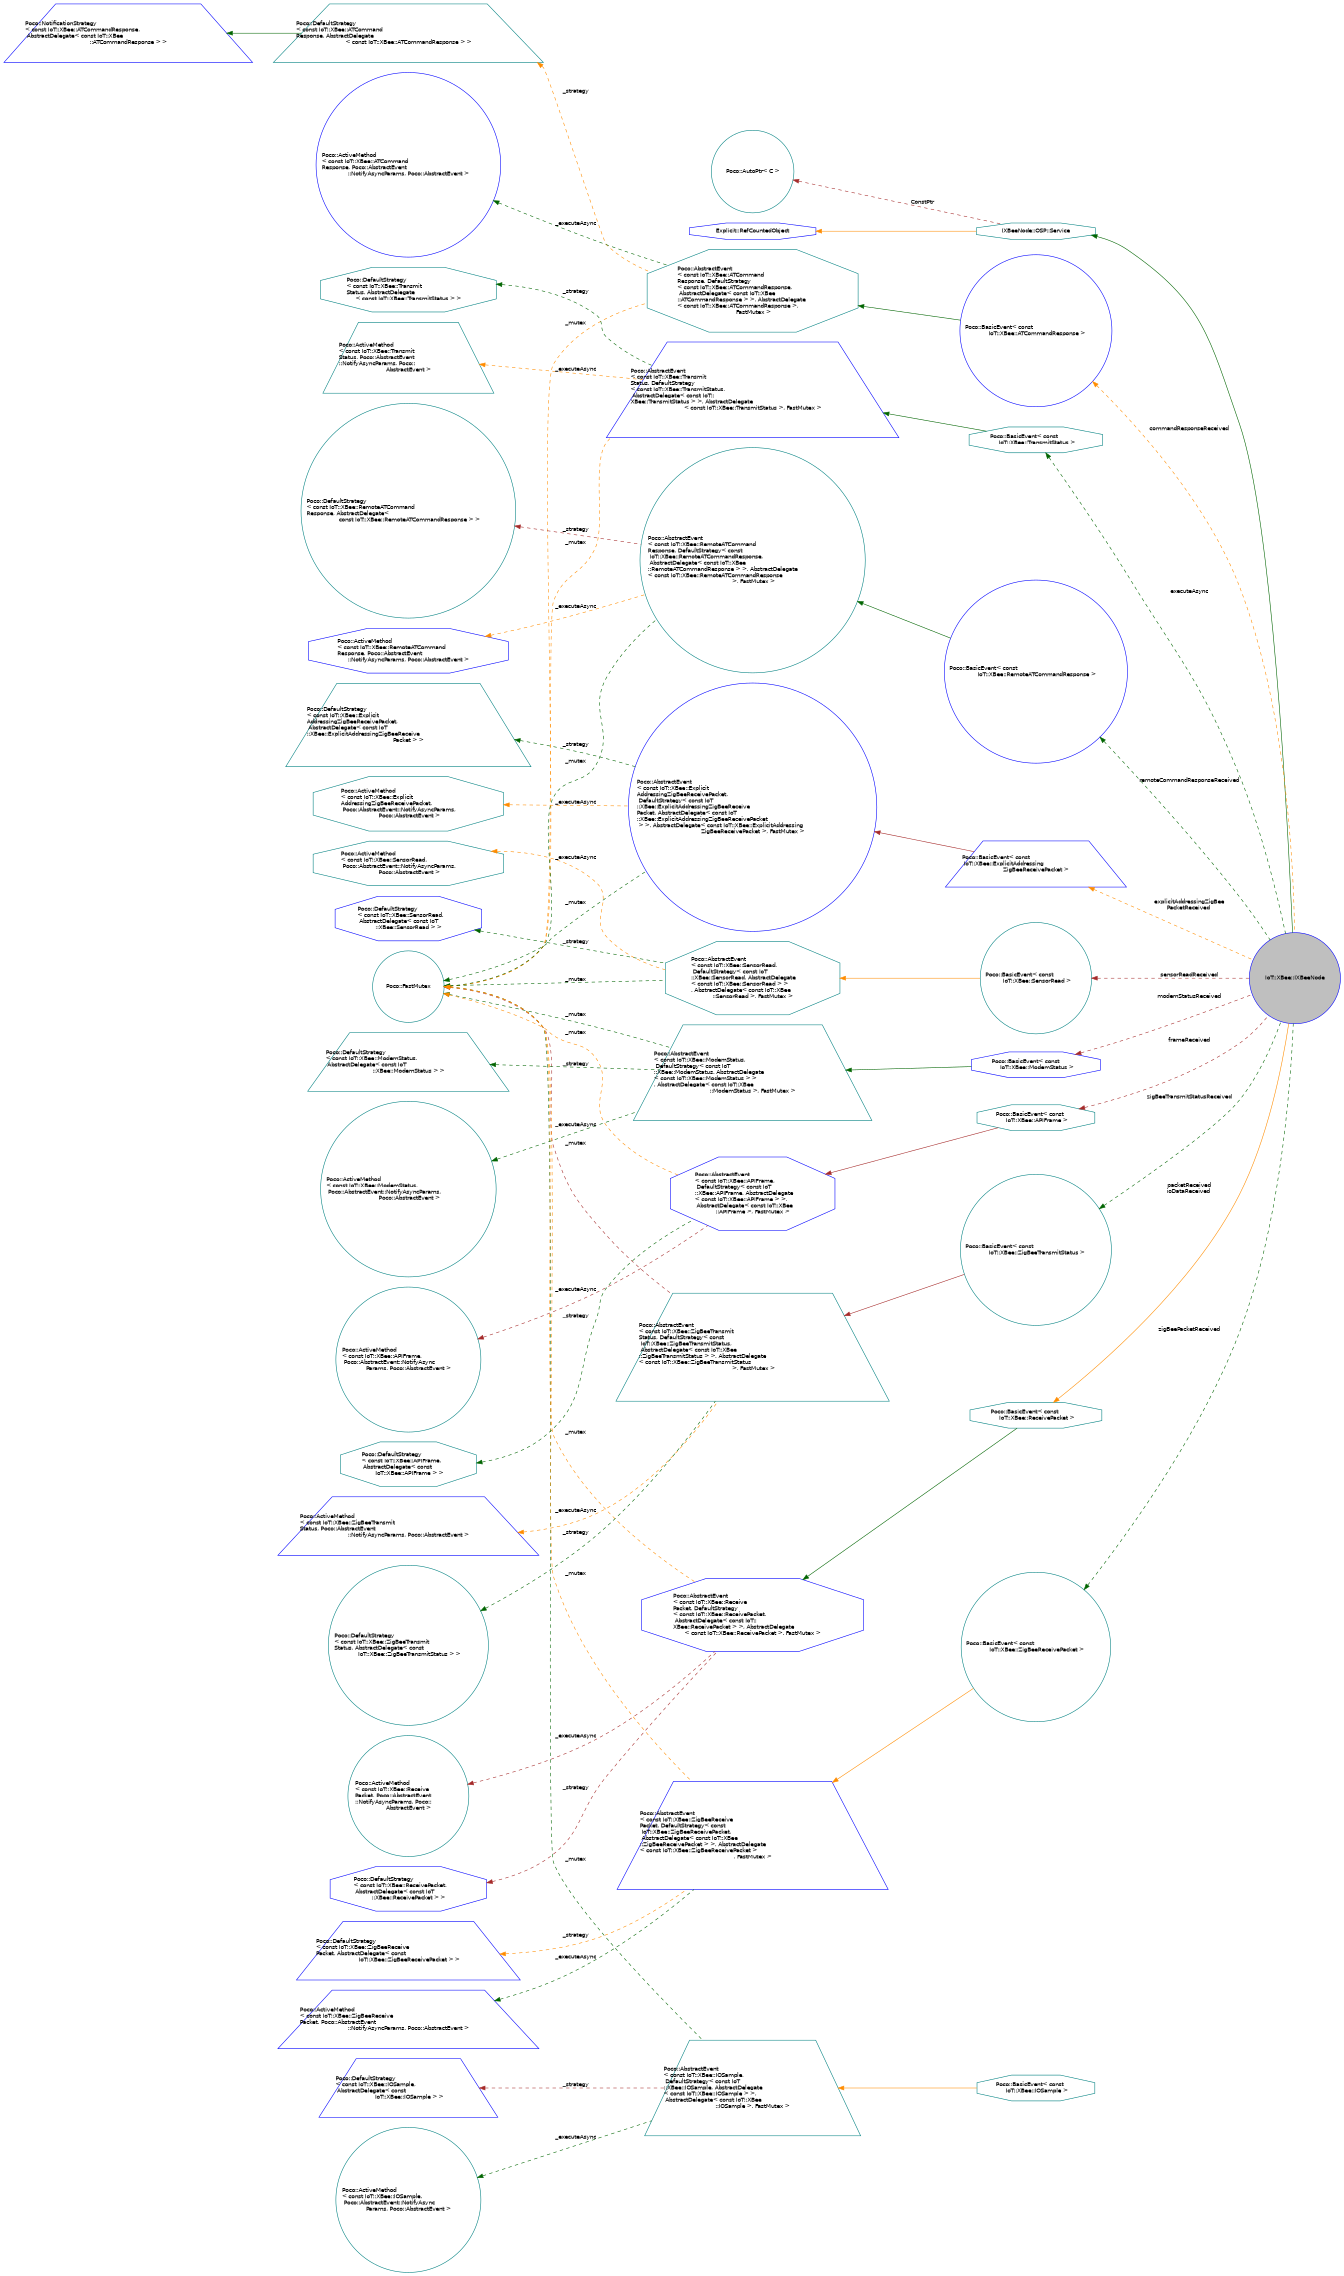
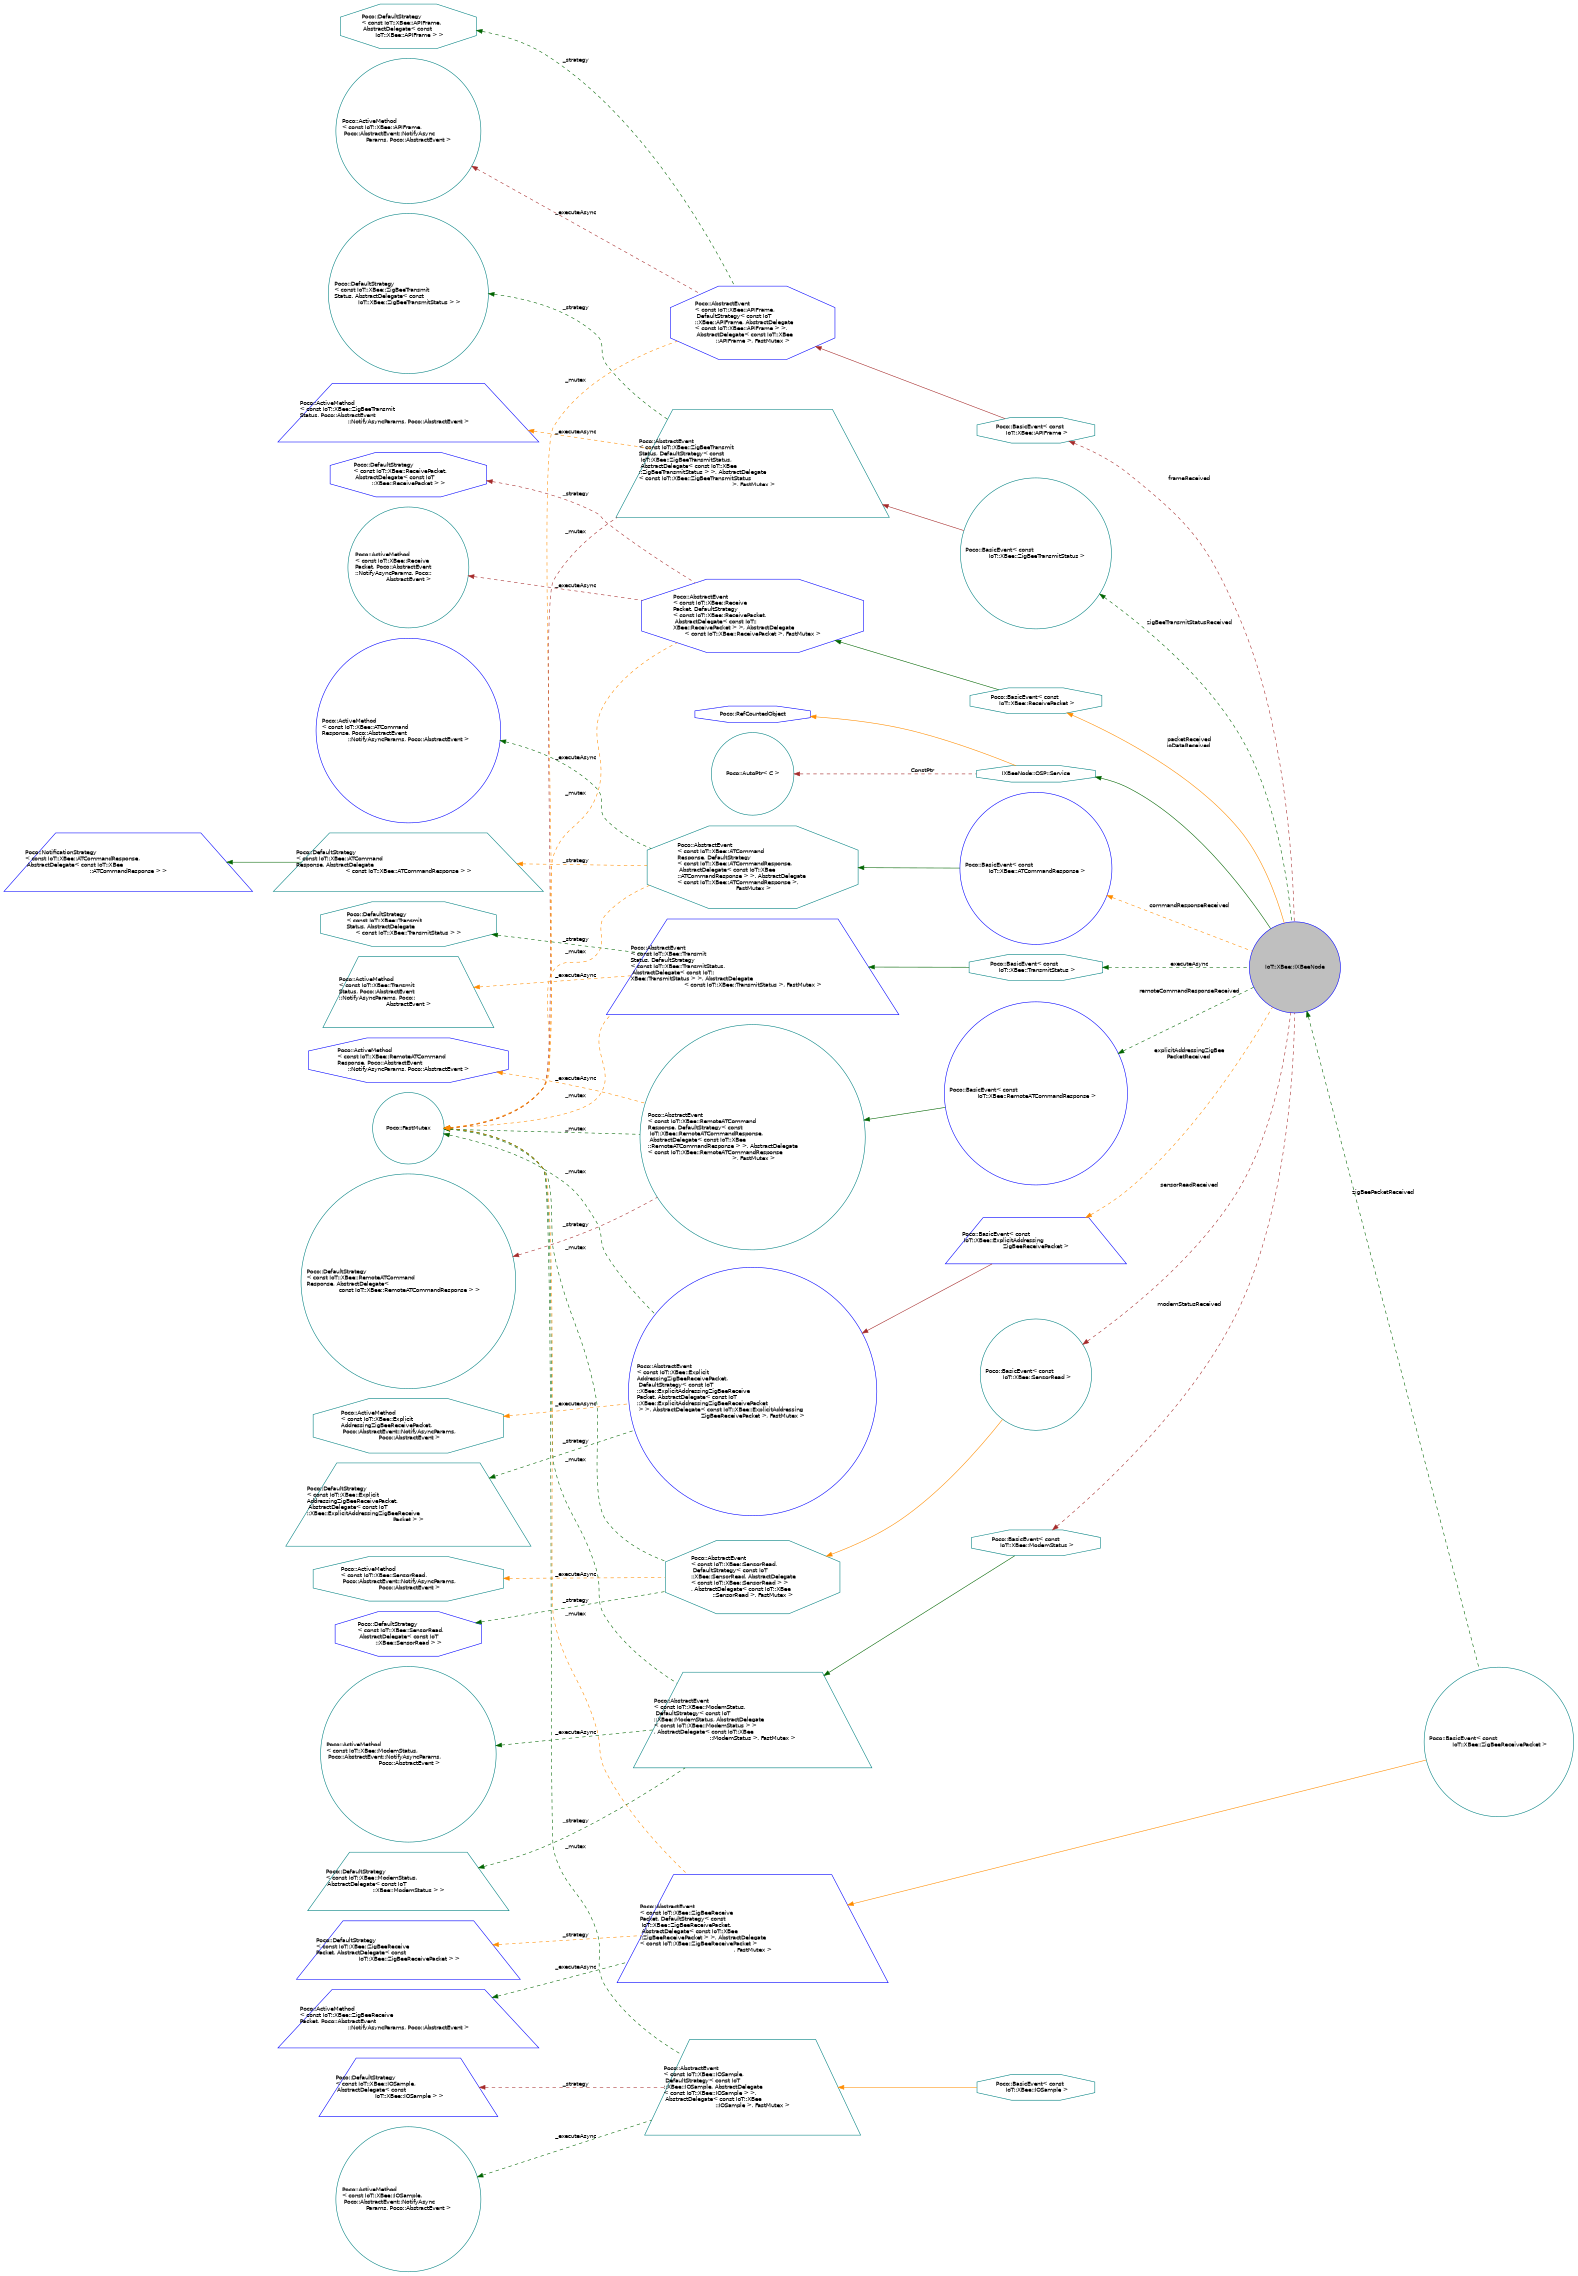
(753, 231) -> (753, 714)
(1036, 1065) -> (1036, 1543)
(1242, 1323) -> (1394, 1343)
